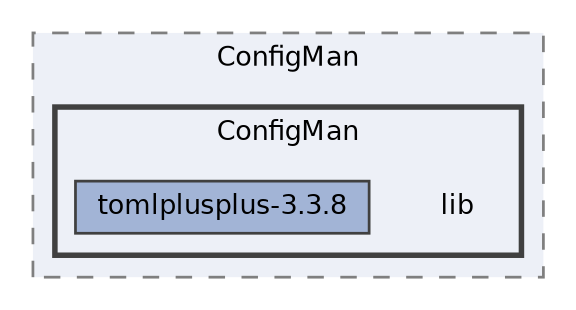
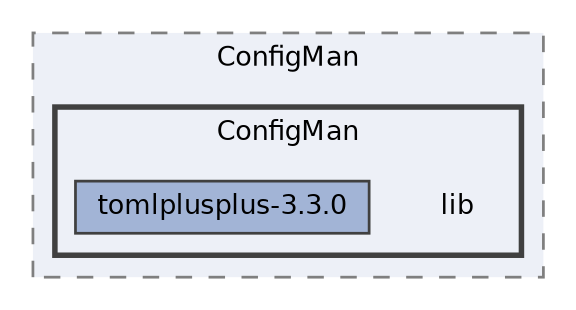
(222, 207) -> (222, 207)
